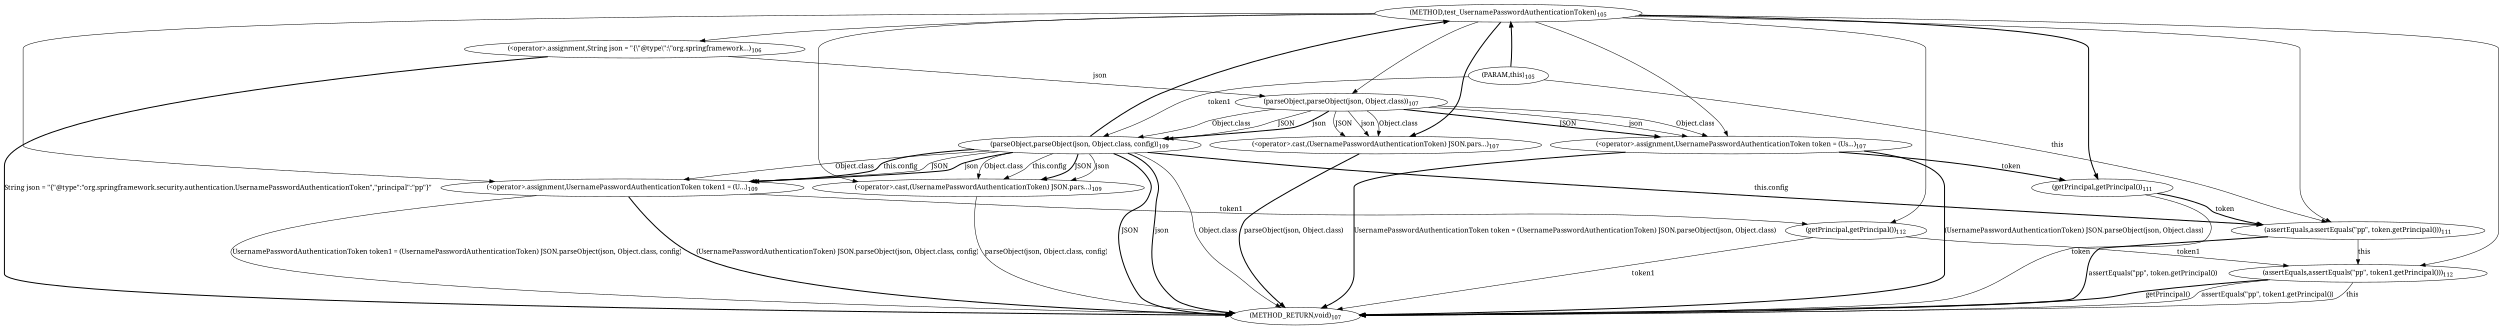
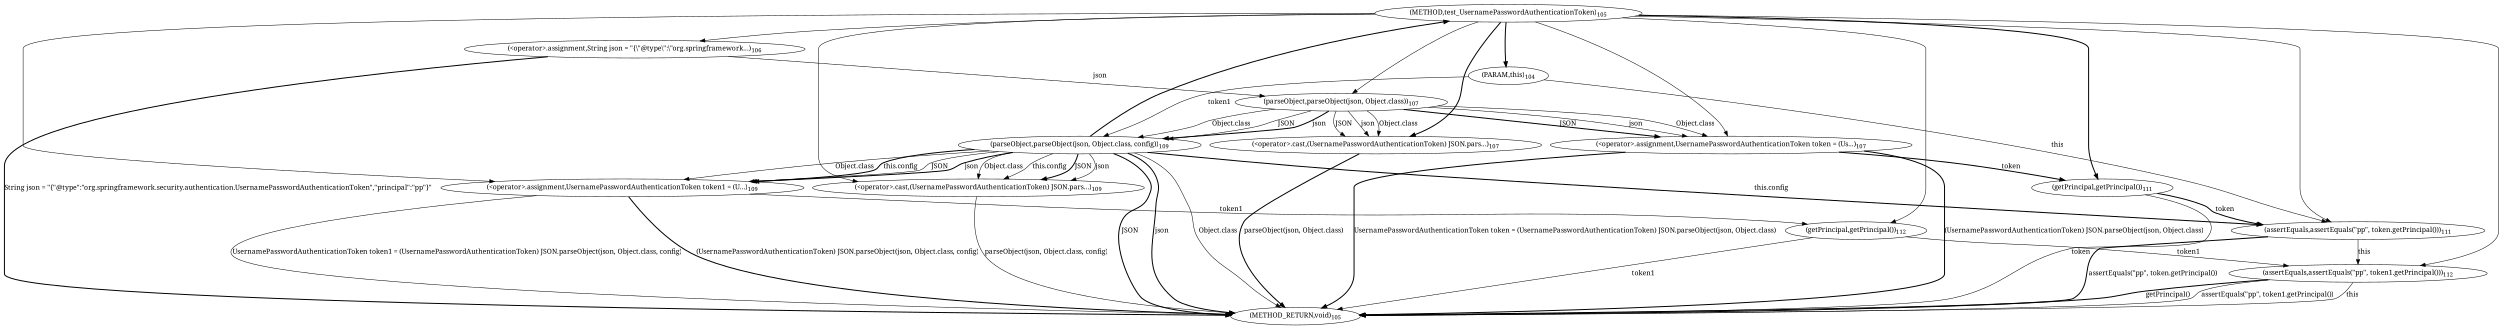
(1512, 47) -> (1505, 42)
(1530, 75) -> (1530, 75)
(1336, 315) -> (1336, 315)
